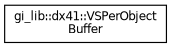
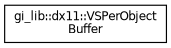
(86, 24) -> (86, 24)
